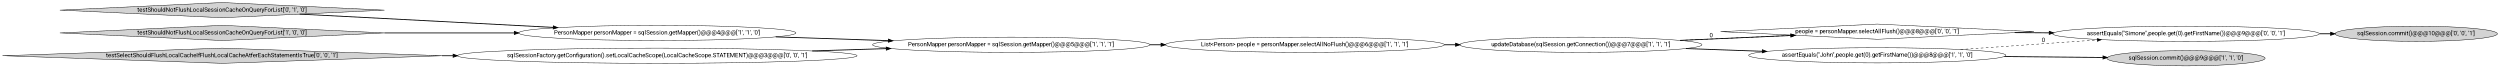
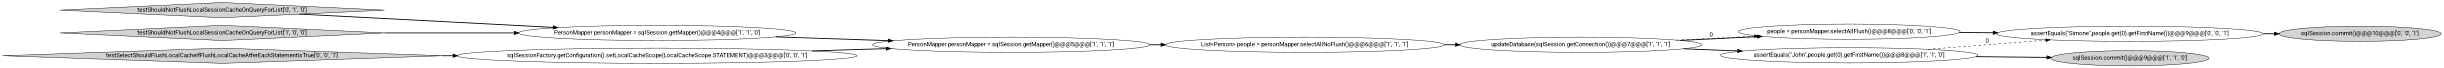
(1877, 32) -> (1849, 32)
